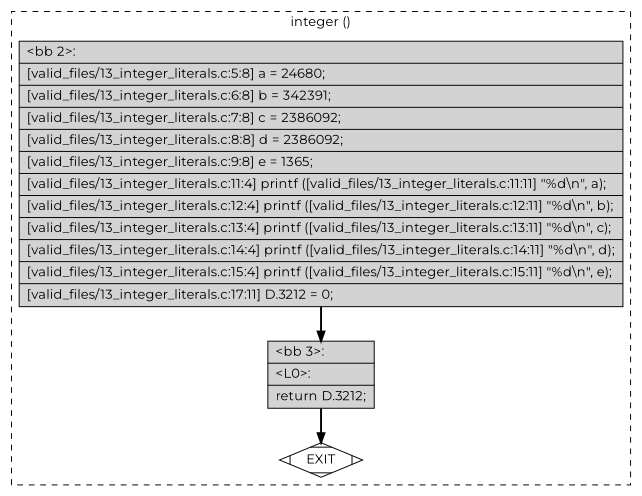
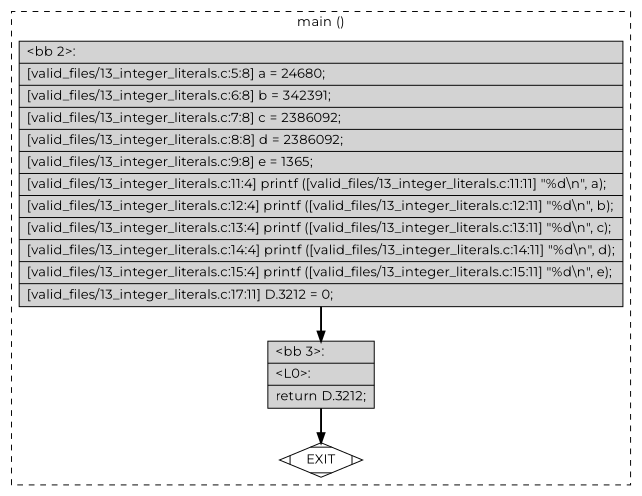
(321, 23) -> (321, 23)
